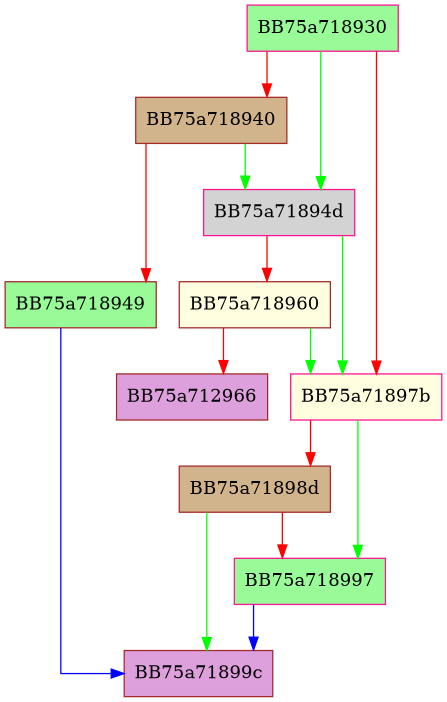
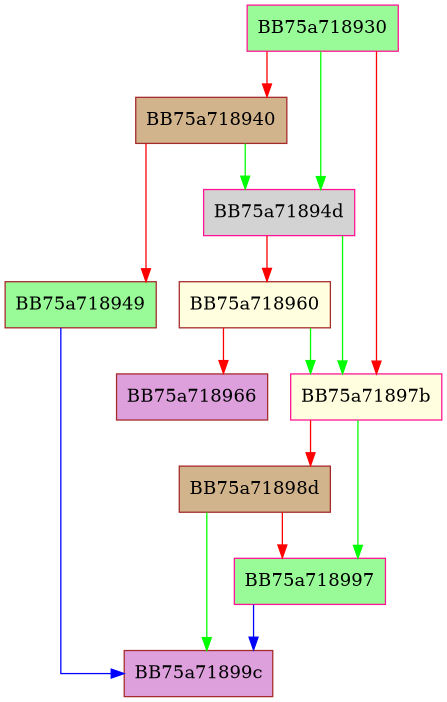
(192, 397) -> (192, 397)
